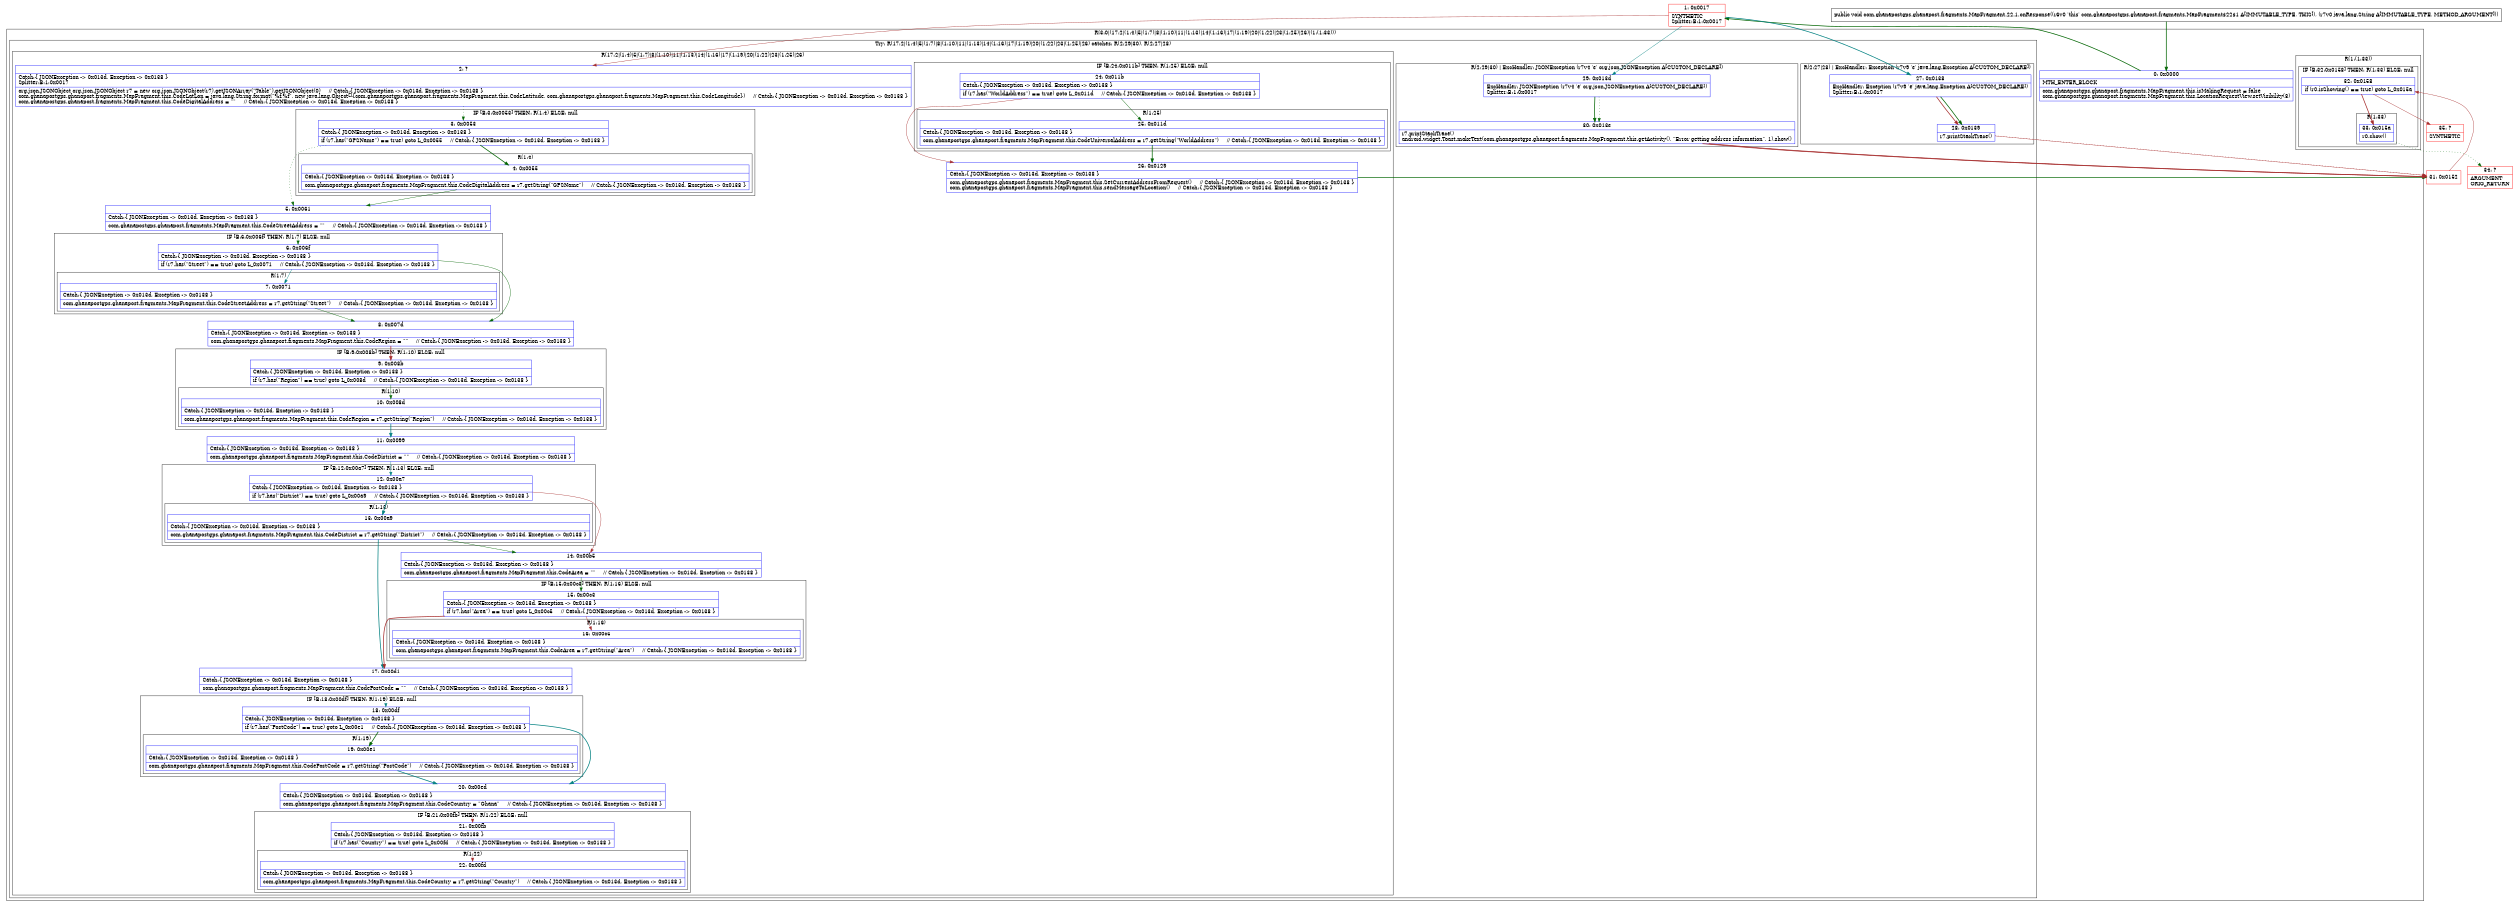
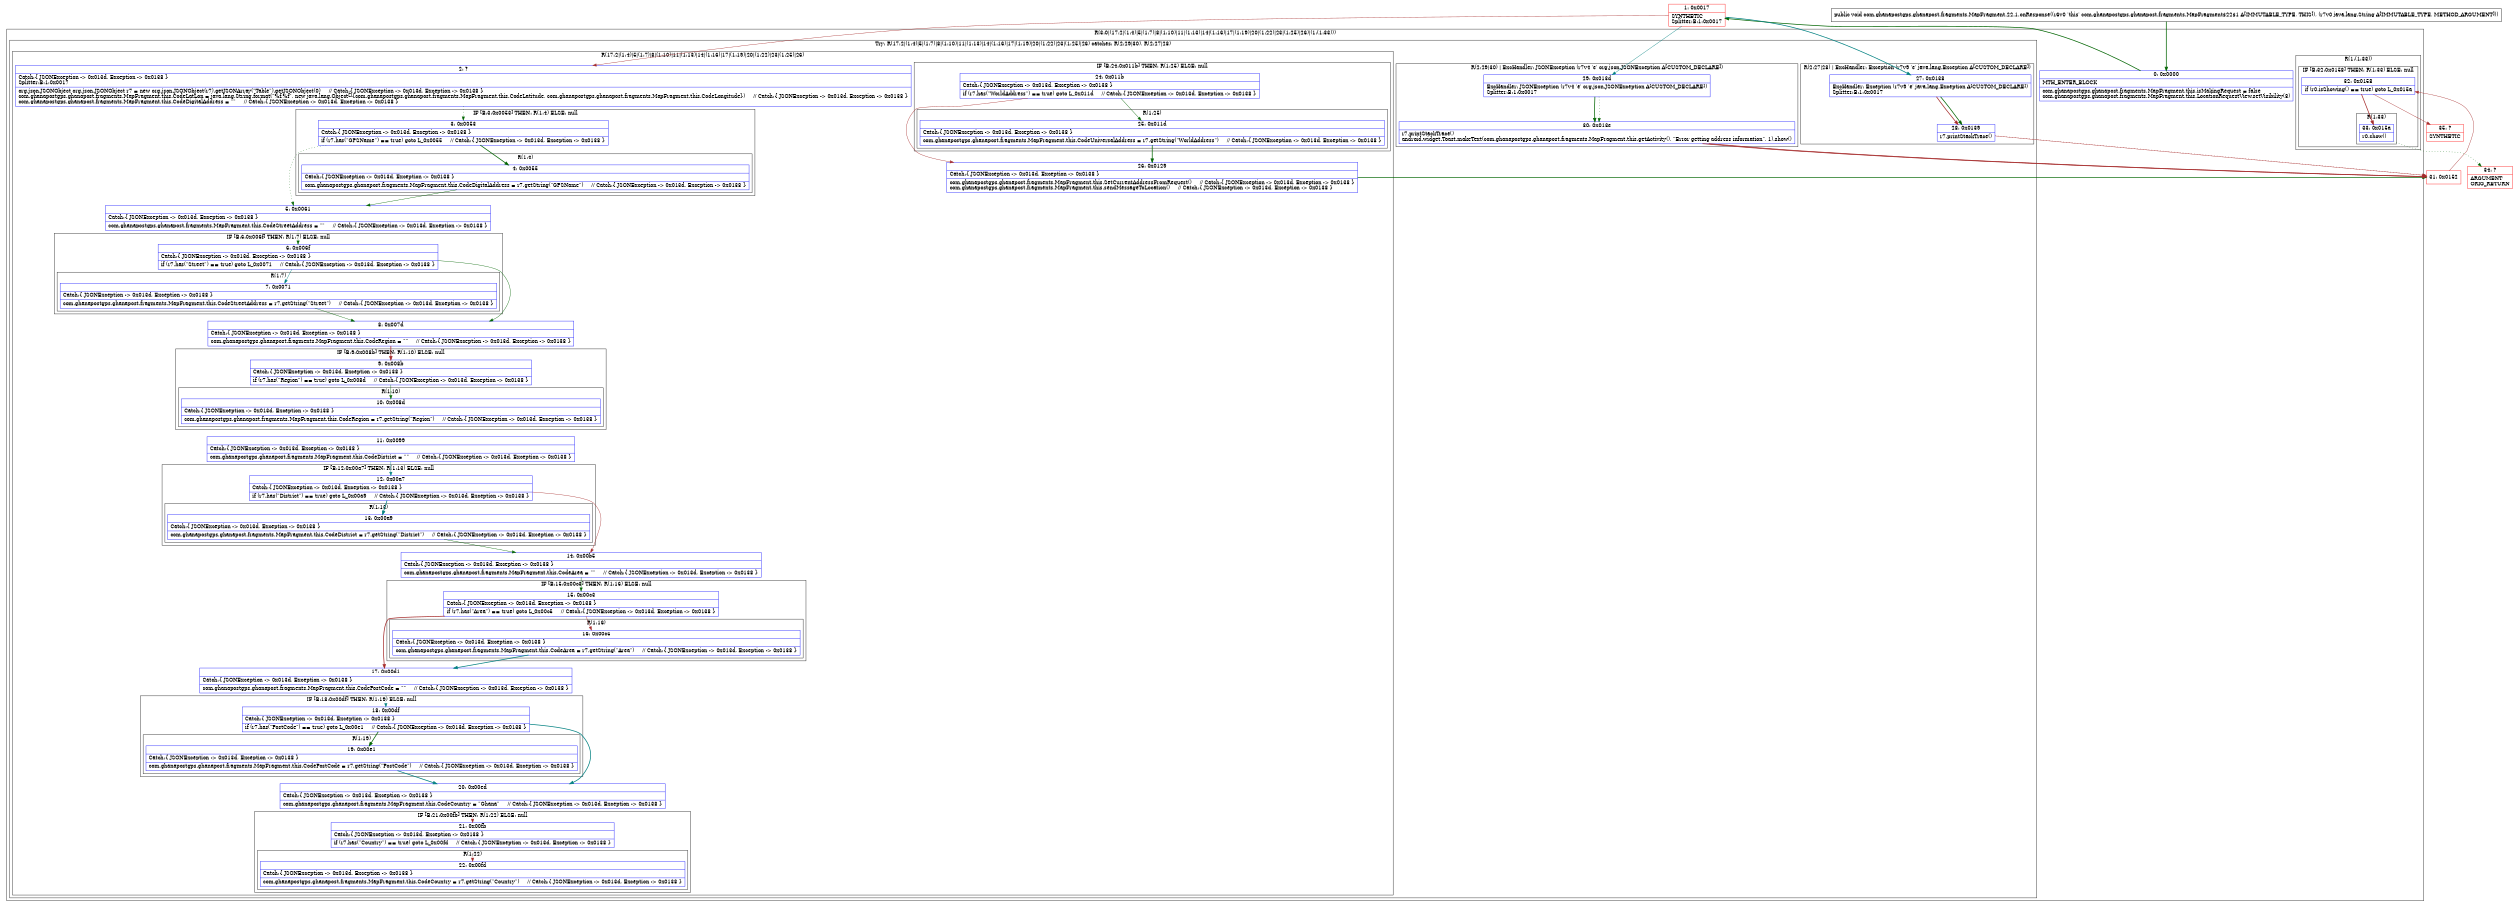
(391, 429) -> none
(378, 602) -> (482, 663)
